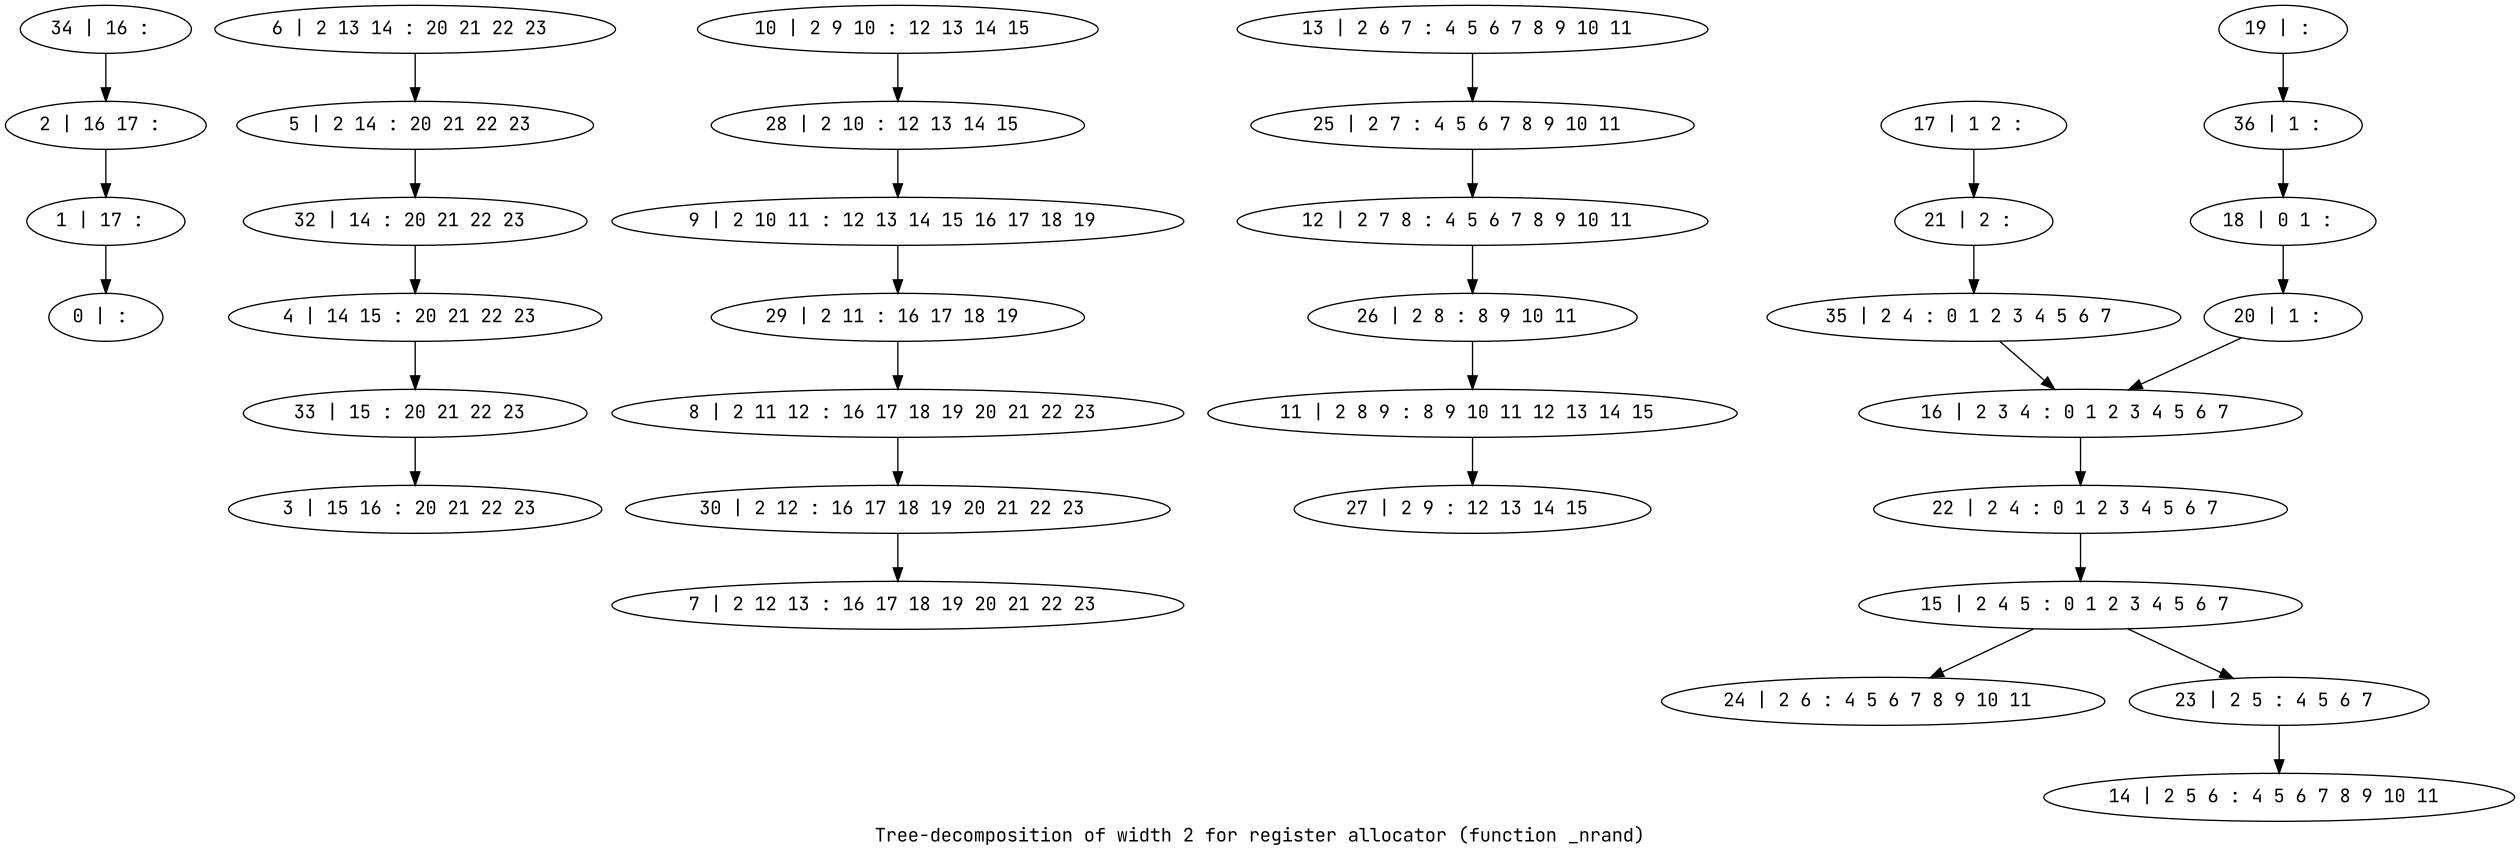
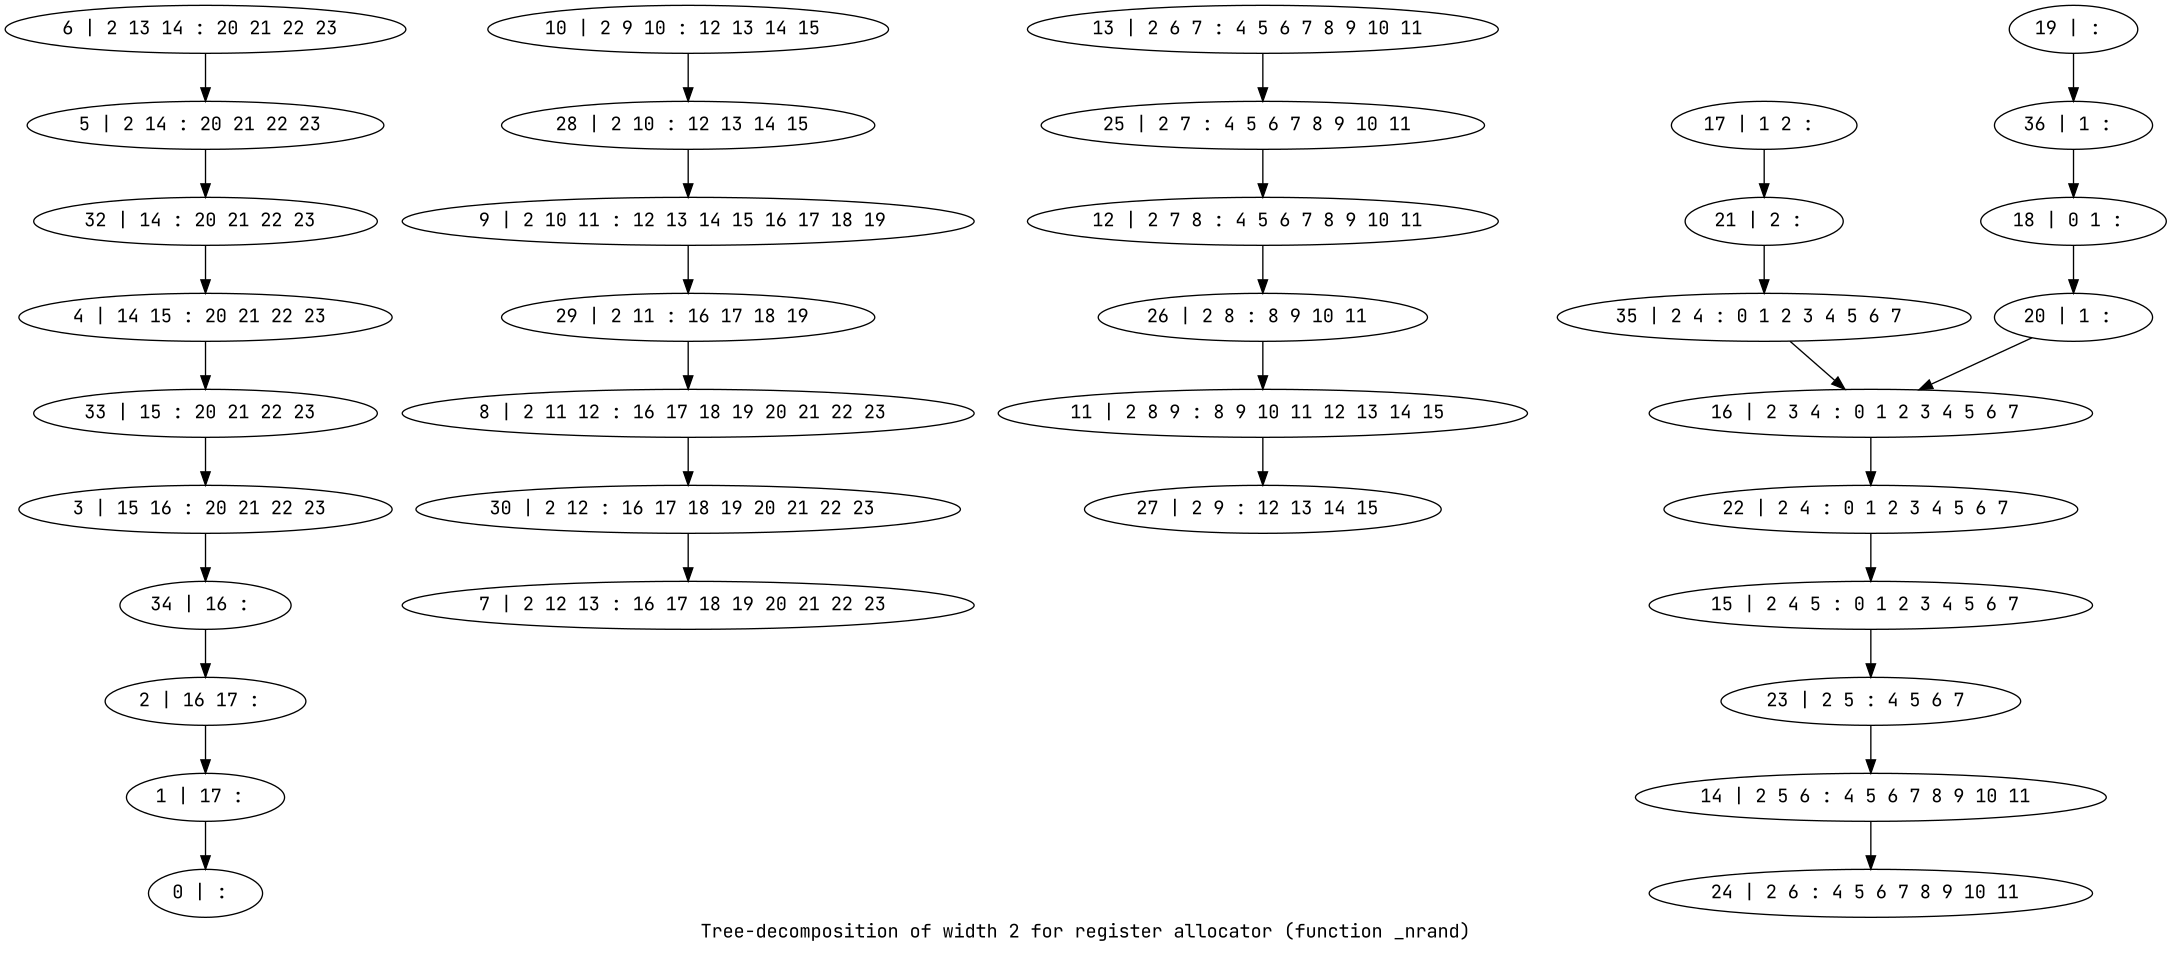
none -> (206, 551)
(1988, 651) -> (1871, 839)
